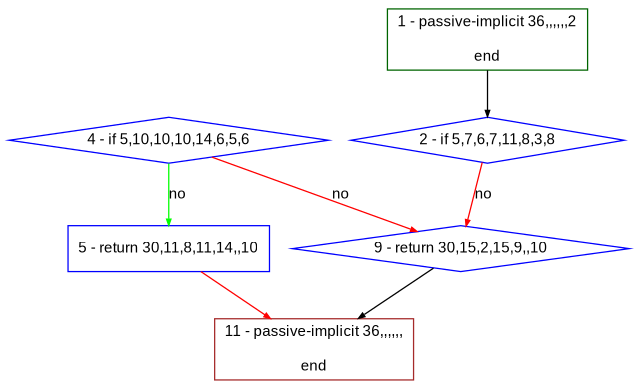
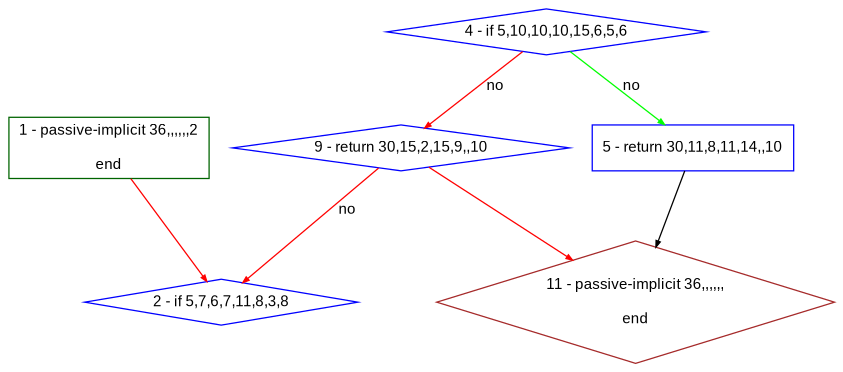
(488, 90) -> (167, 227)
(169, 140) -> (546, 32)
(475, 191) -> (313, 223)
(399, 291) -> (498, 212)
(233, 293) -> (672, 206)
(314, 349) -> (636, 302)
